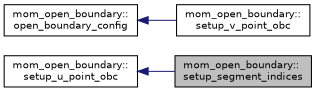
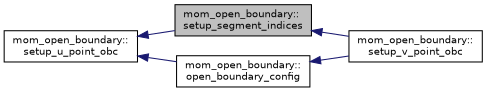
none -> (335, 34)
none -> (162, 60)
